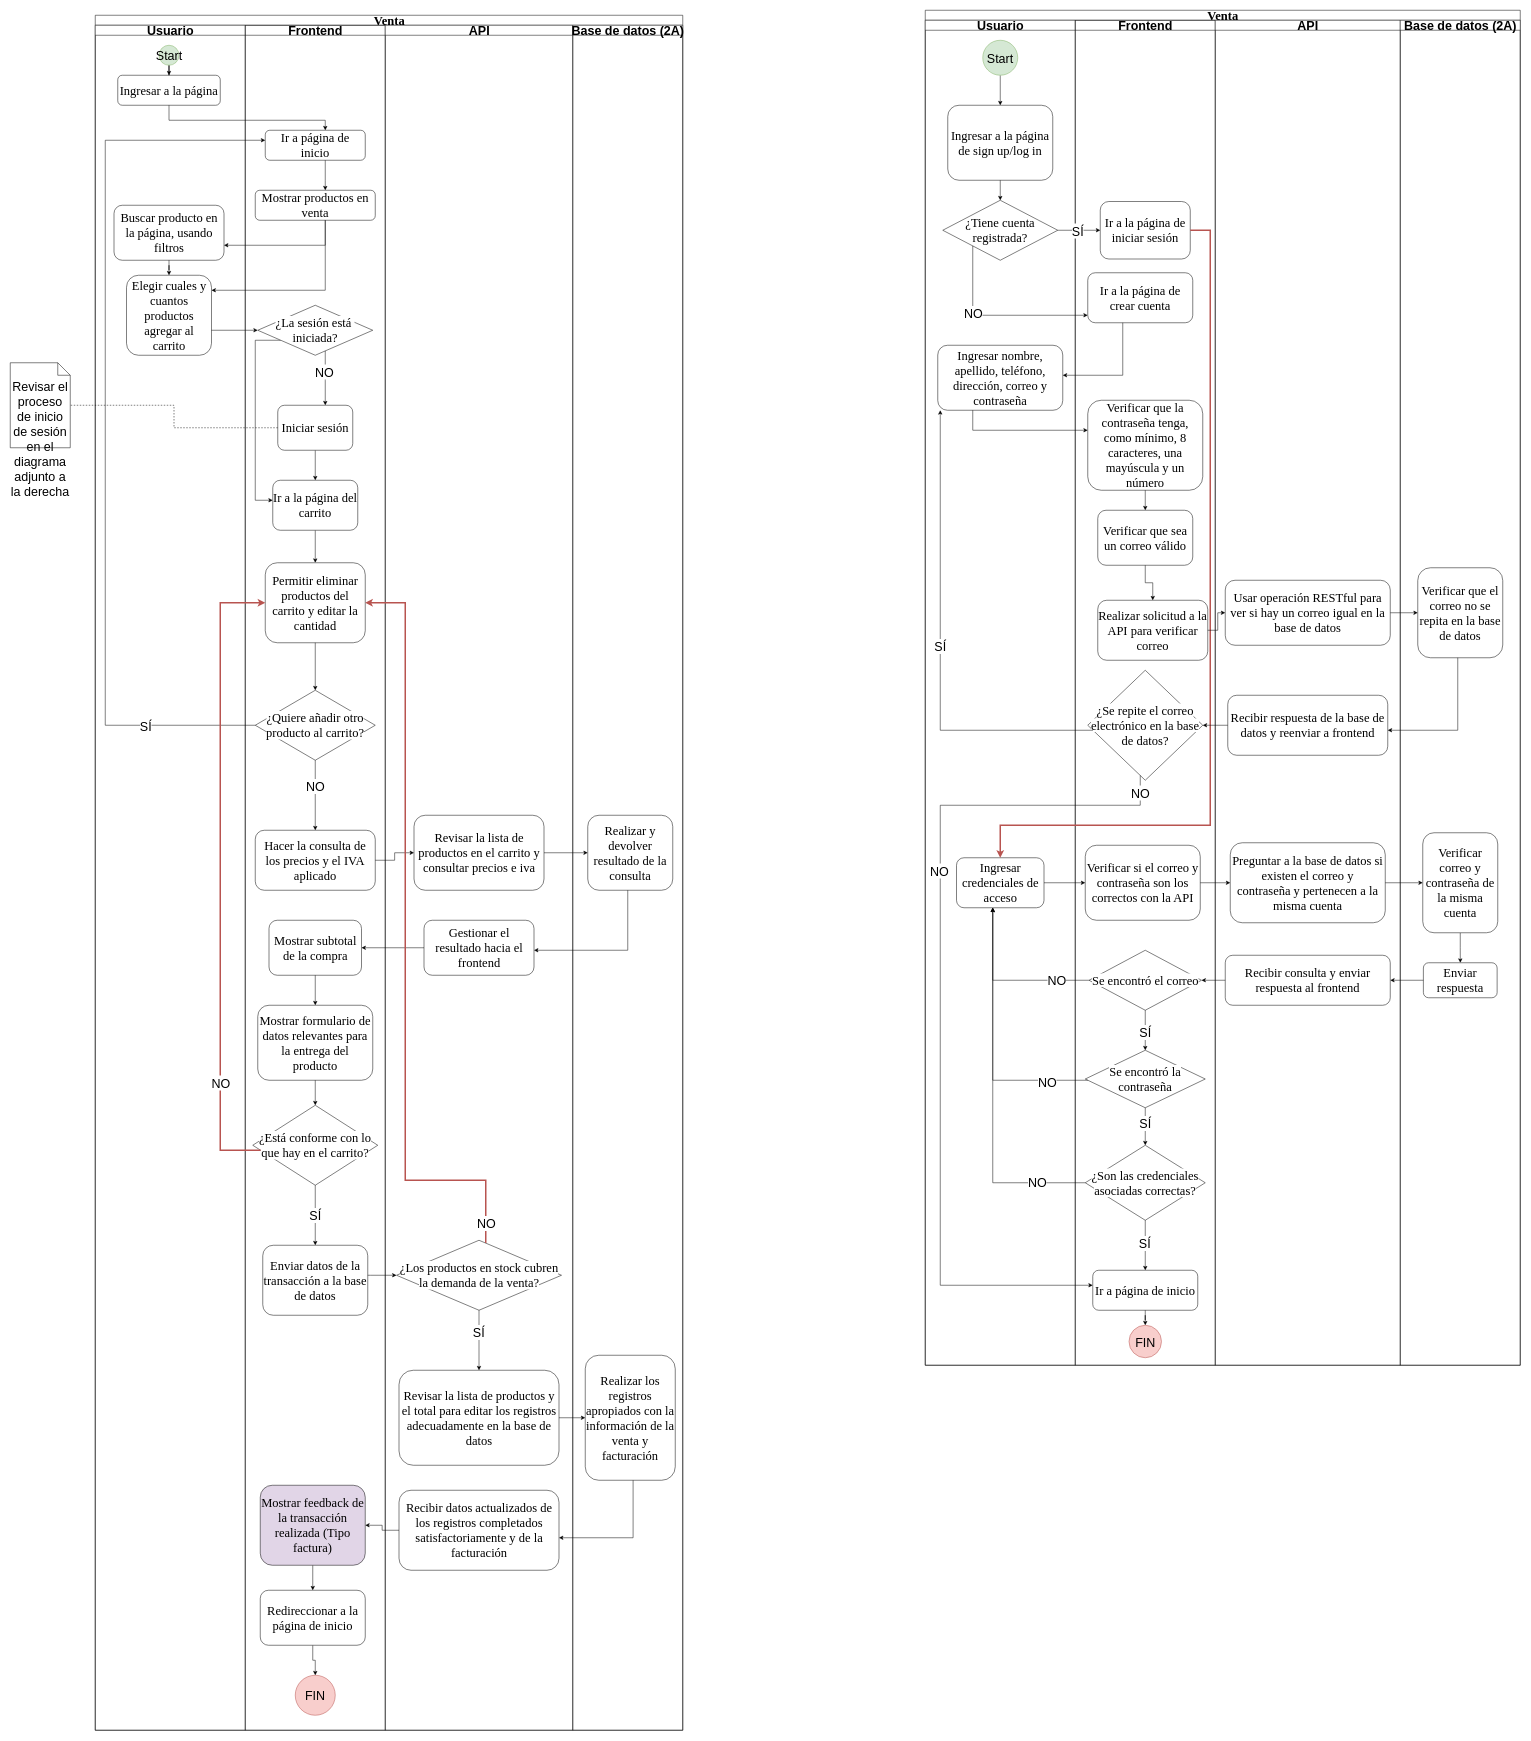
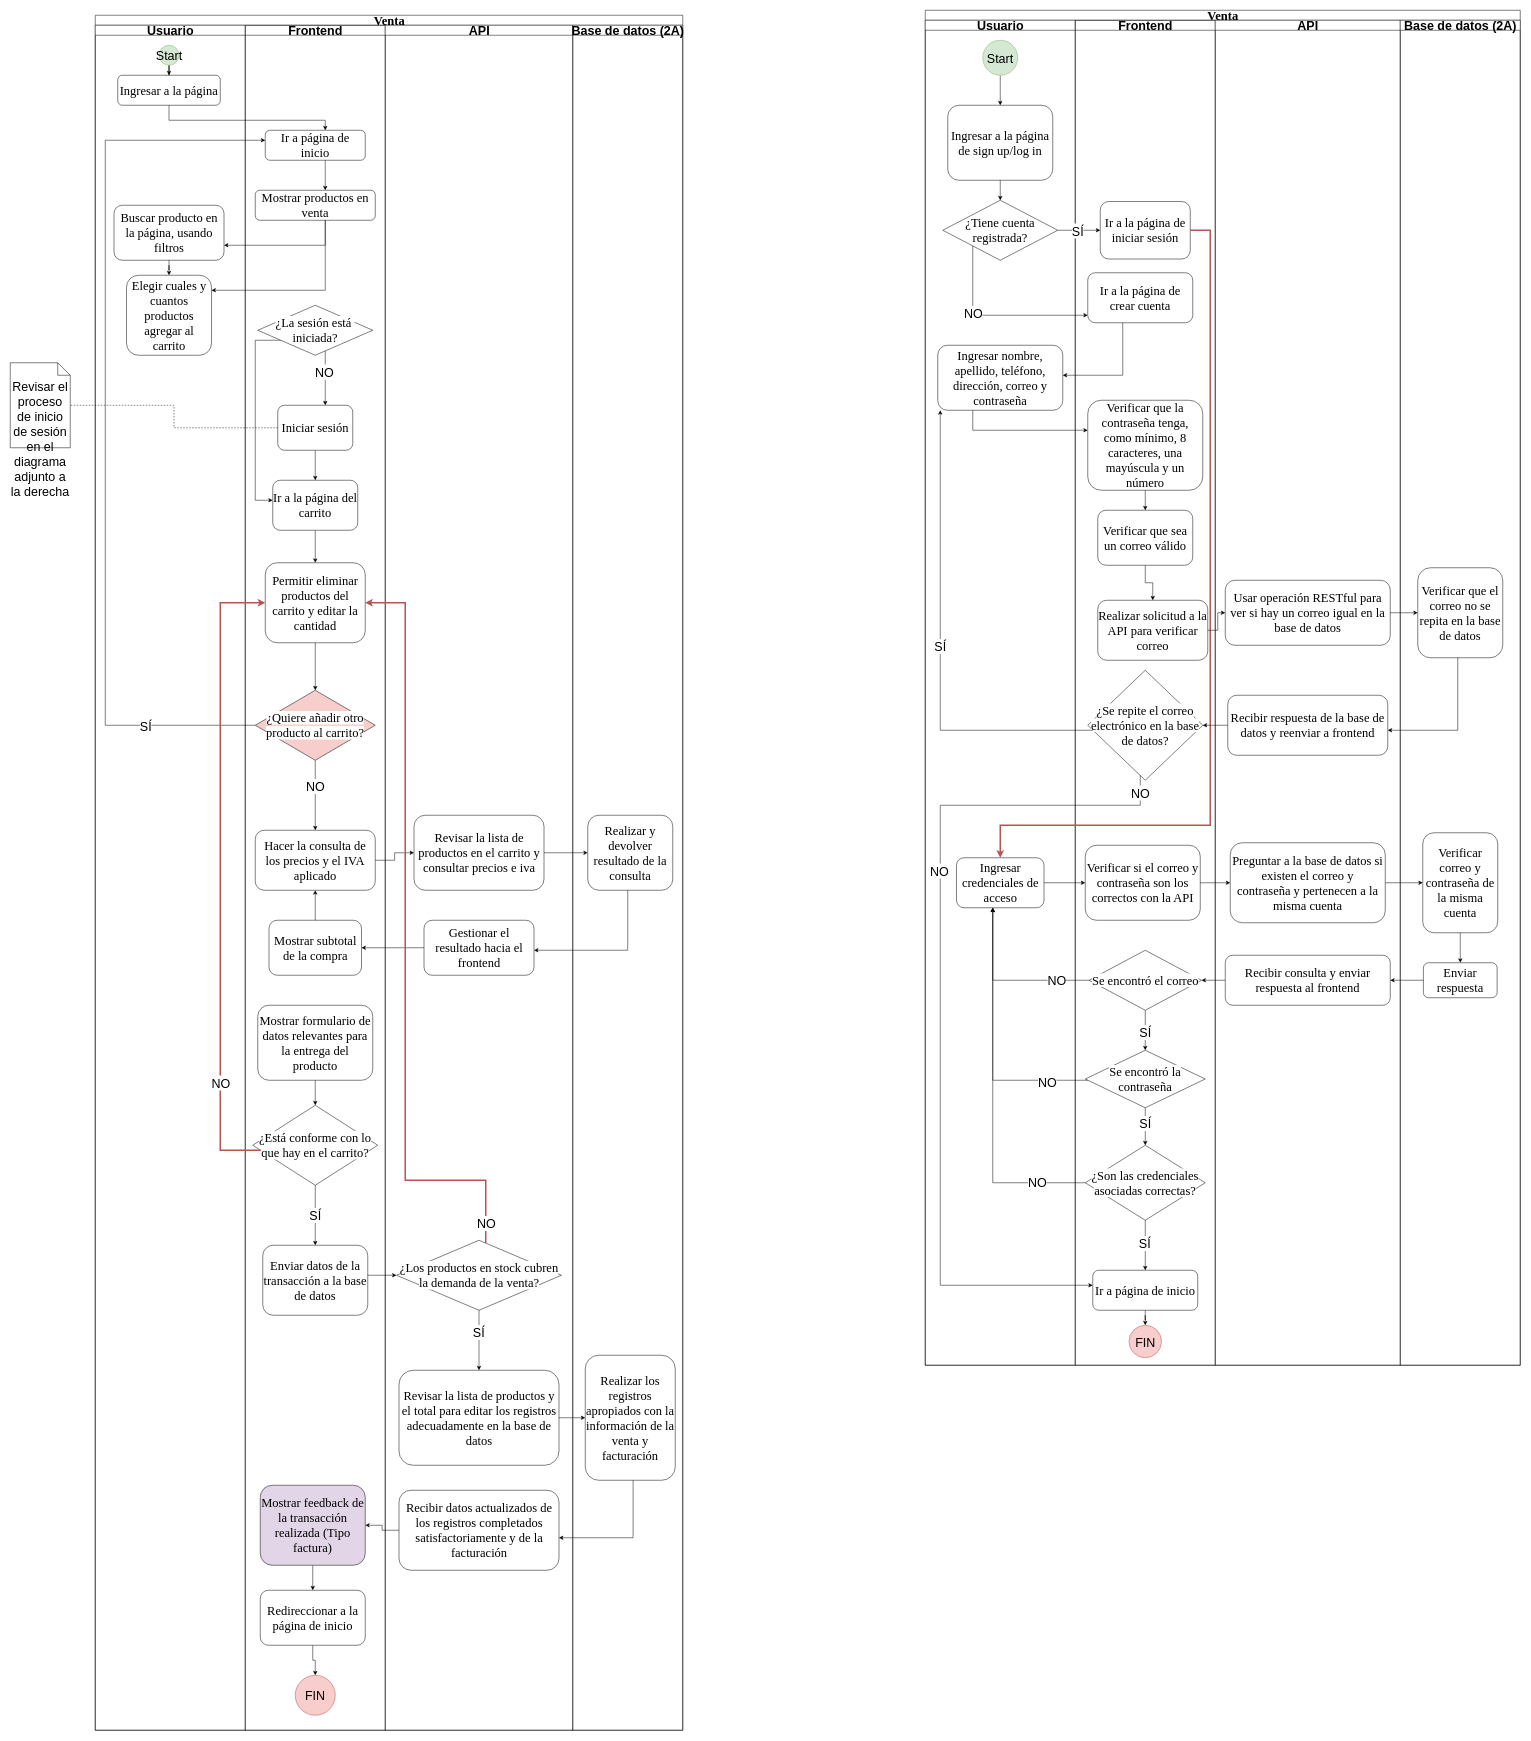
(254, 330) -> none
(315, 725) -> (315, 725)
(315, 1000) -> (315, 894)
